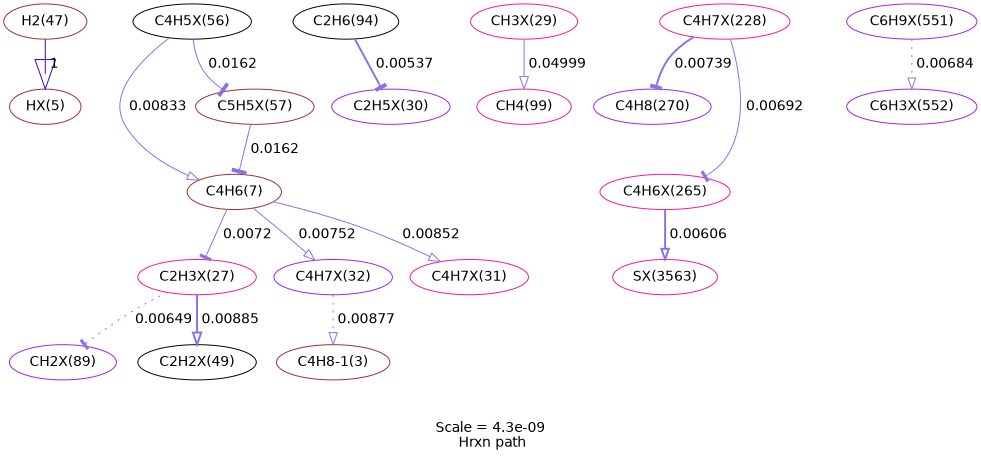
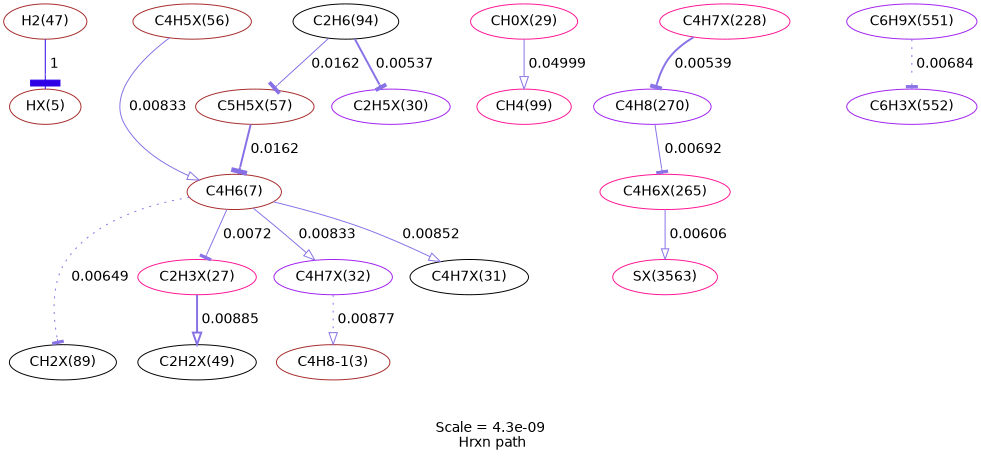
(192, 22) -> (192, 22)
(524, 22) -> (524, 22)
(45, 57) -> (45, 57)
(912, 59) -> (912, 59)
(701, 64) -> (701, 64)
(201, 66) -> (303, 62)
(740, 112) -> (658, 146)
(245, 146) -> (245, 146)
(665, 229) -> (665, 229)
(325, 235) -> (325, 235)
(469, 277) -> (469, 277)
(126, 315) -> (87, 238)
(63, 362) -> (63, 362)
